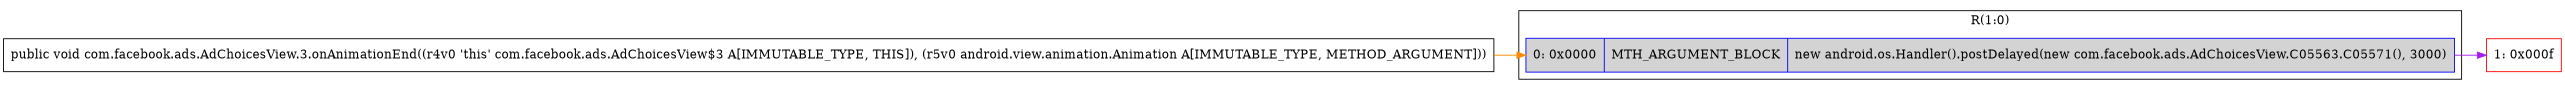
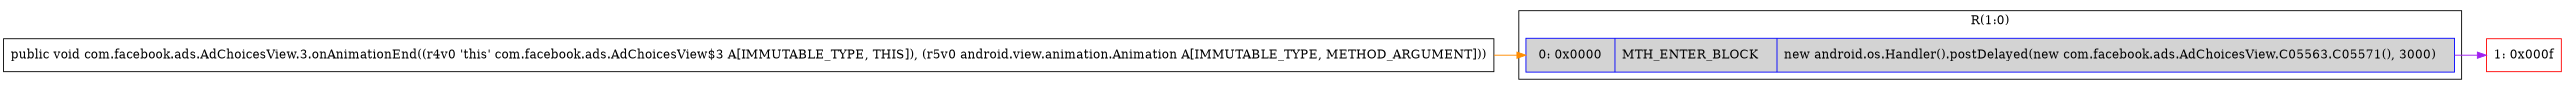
(1696, 55) -> (1691, 55)
